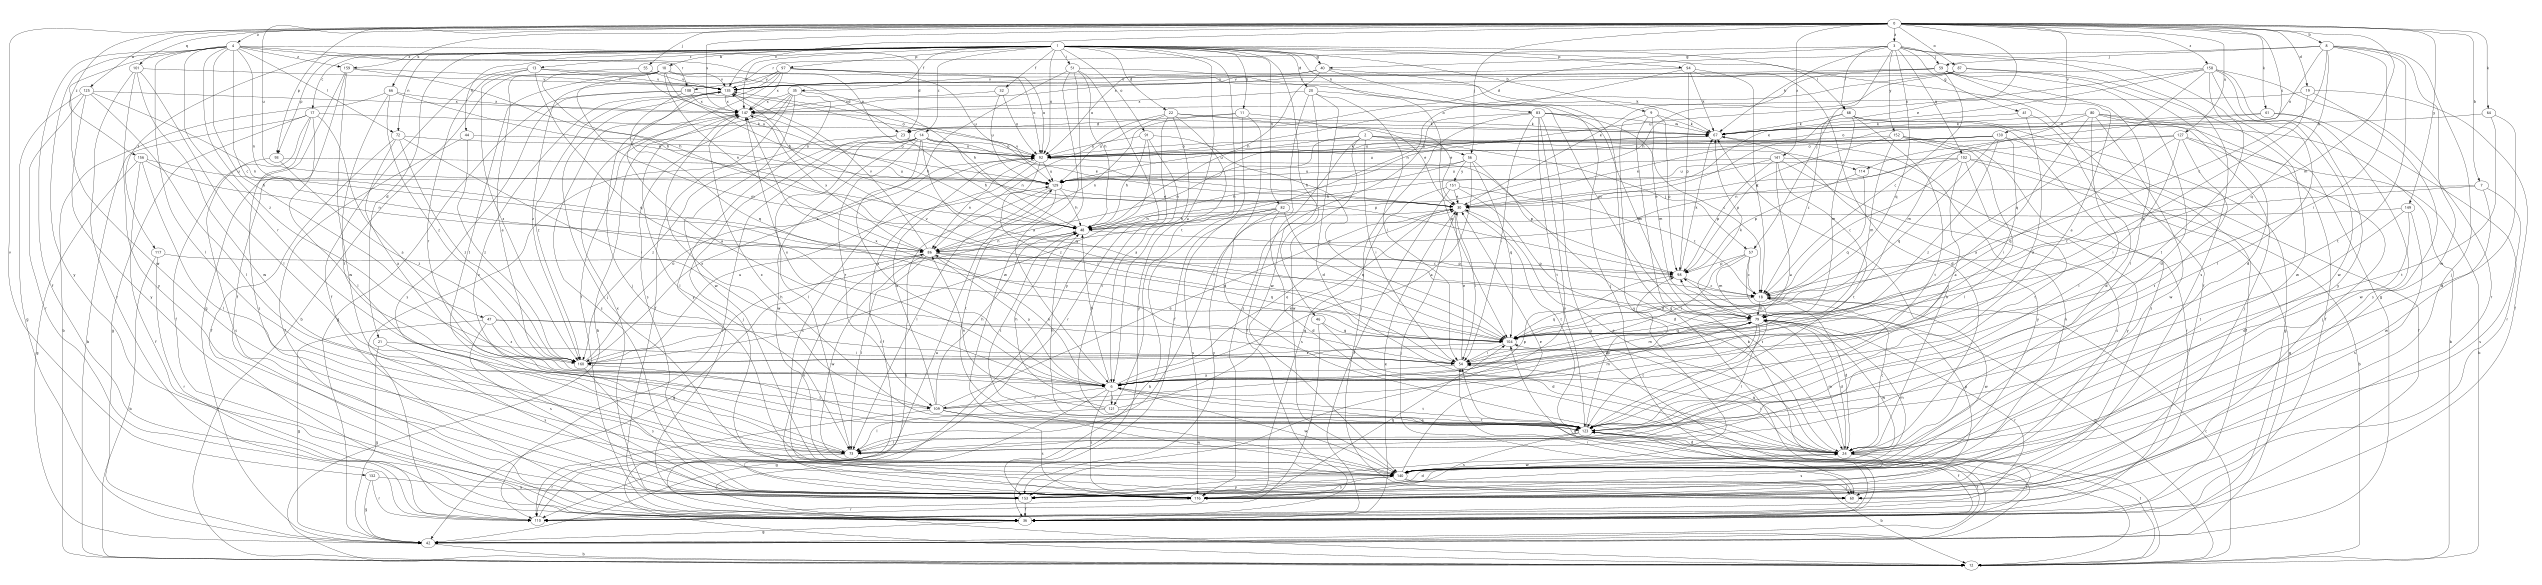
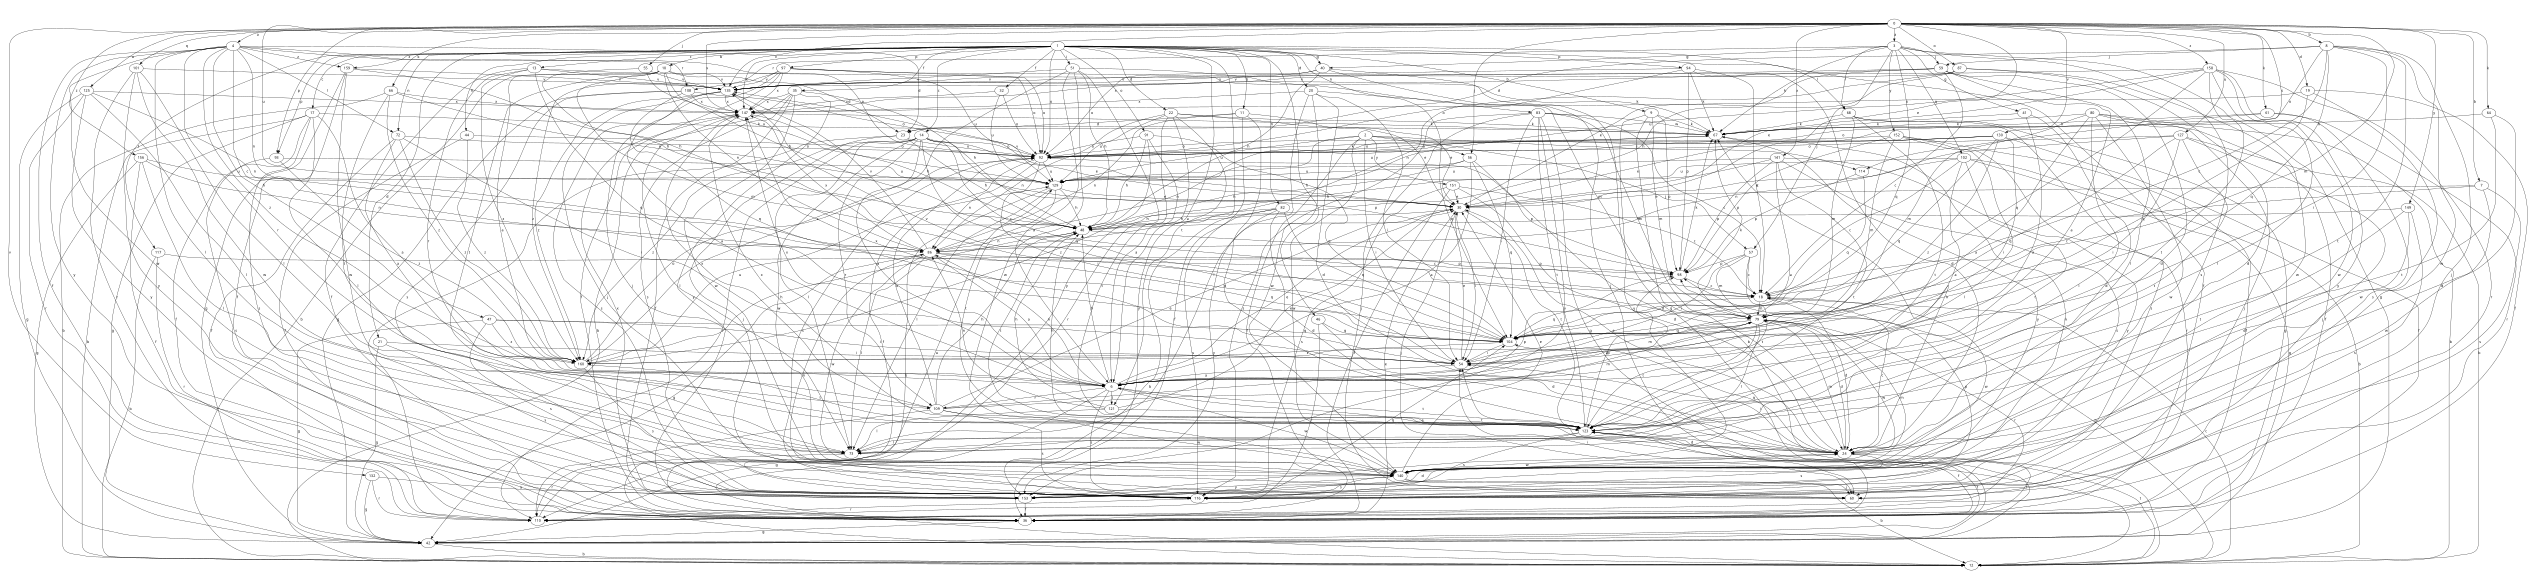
(1460, 170) -> (1393, 172)
(1810, 196) -> (1339, 263)
(476, 311) -> (901, 78)
(1865, 505) -> none
